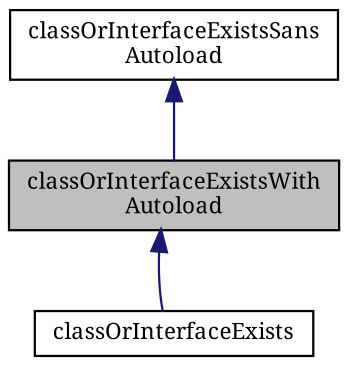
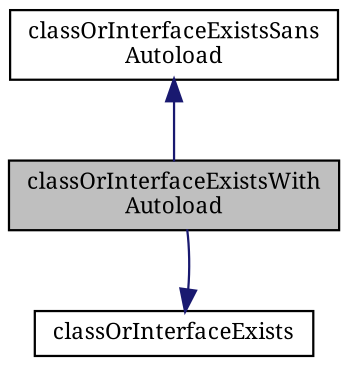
(159, 282) -> (189, 259)
